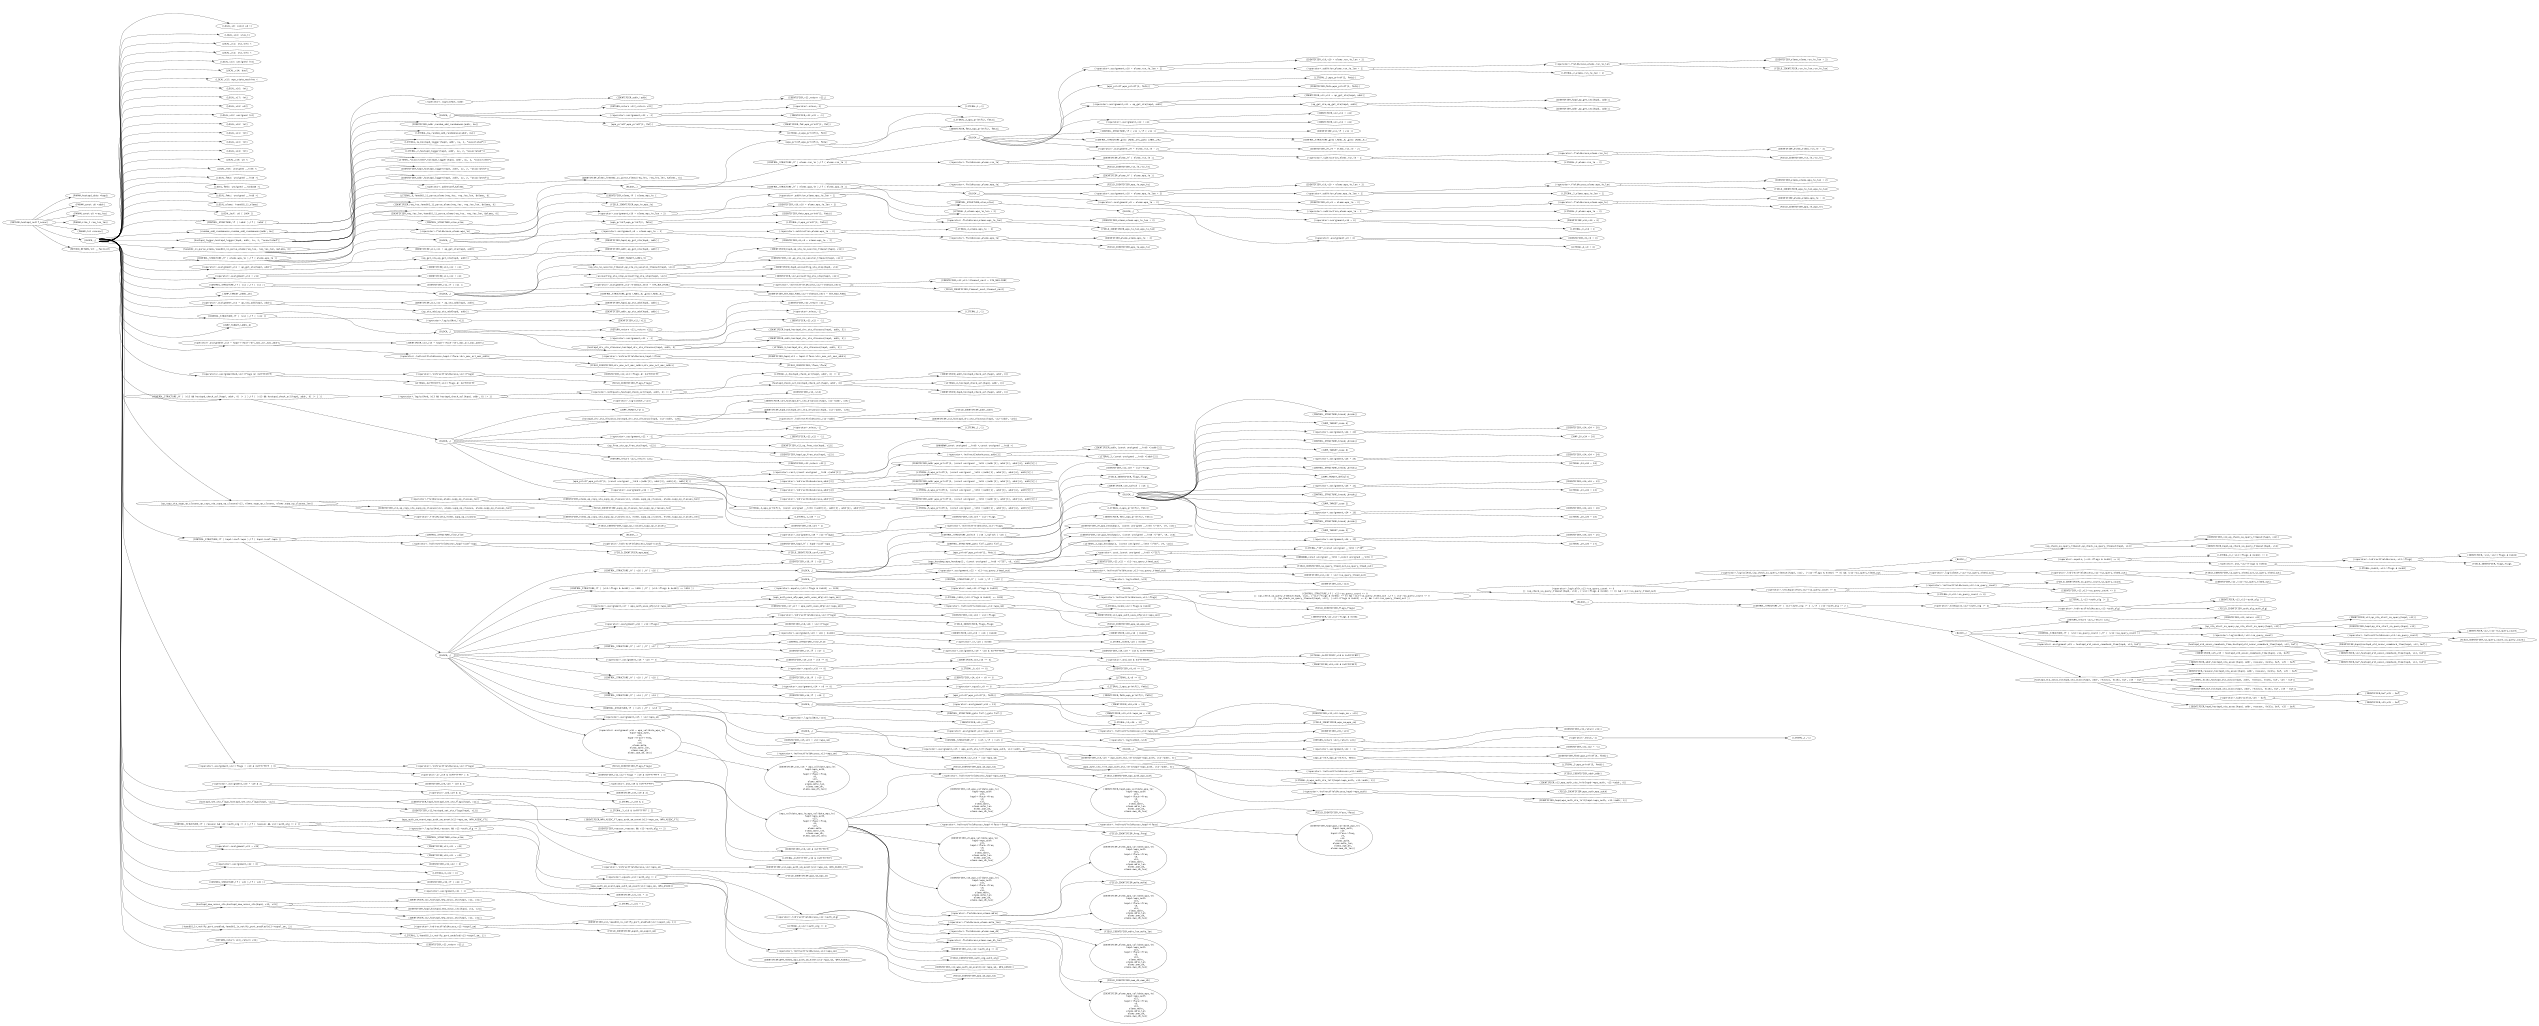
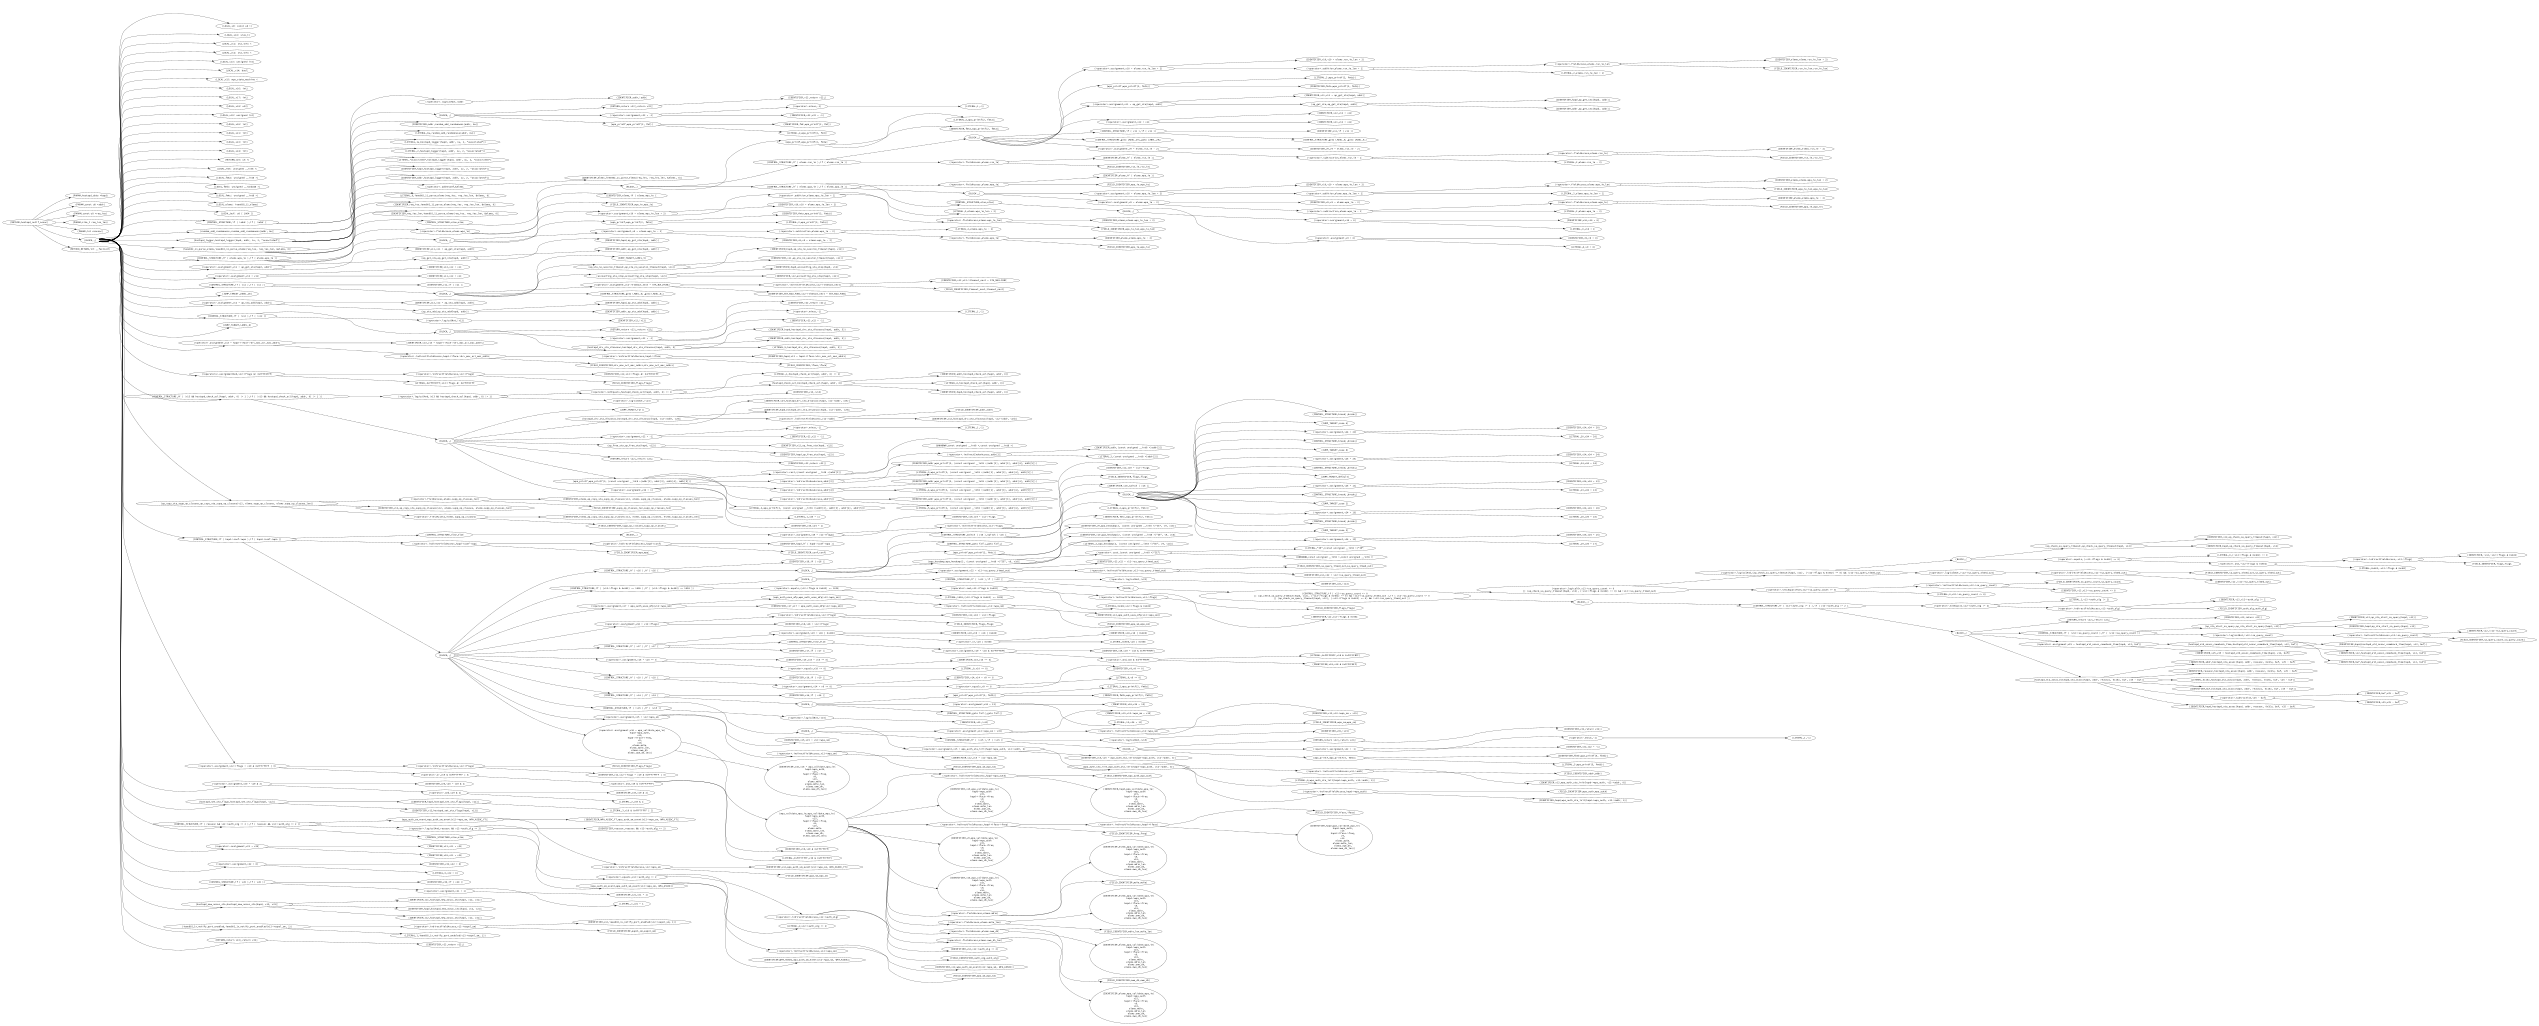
(237, 160) -> (237, 160)
(1583, 437) -> (1583, 437)
(1059, 701) -> (1061, 723)
(542, 825) -> (539, 829)
